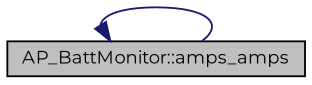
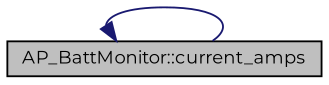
(156, 59) -> (164, 59)
